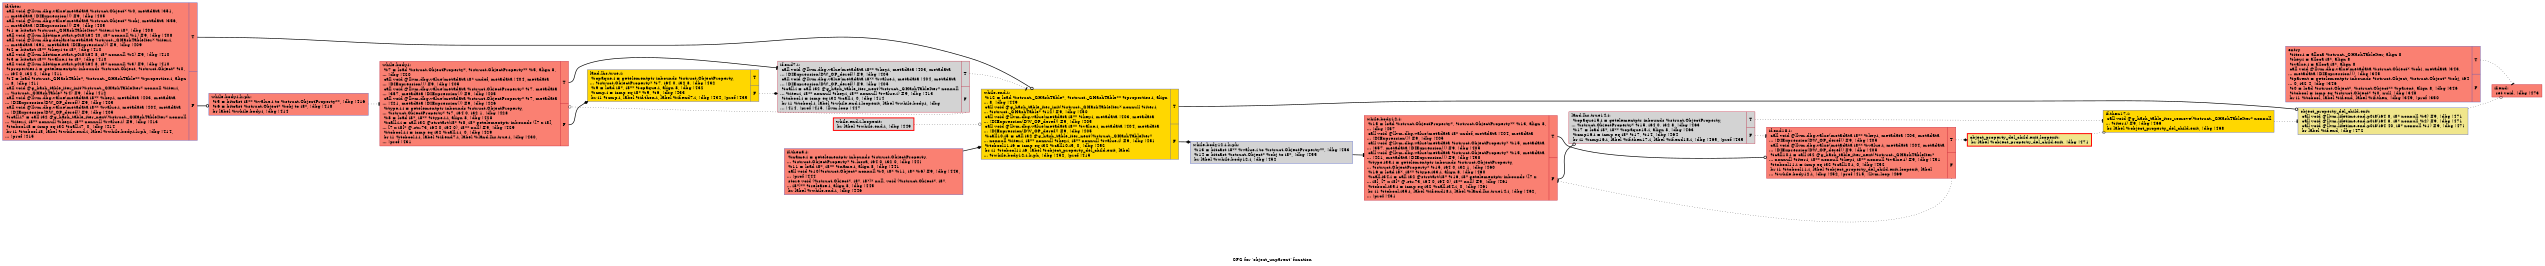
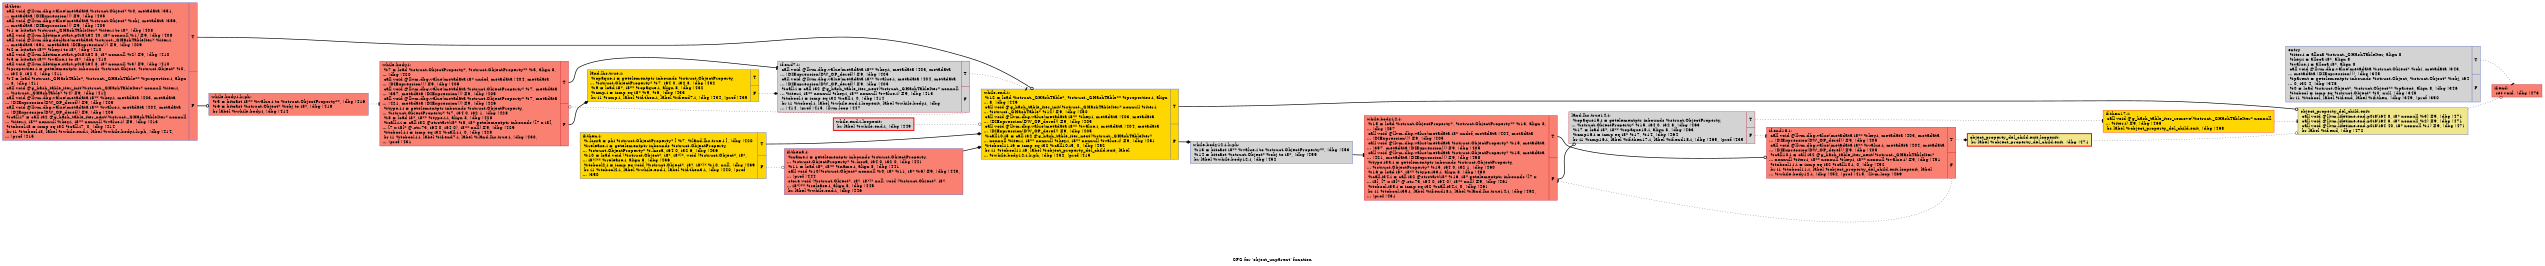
(2383, 74) -> (2383, 74)
(2189, 121) -> (2189, 121)
(2097, 133) -> (2193, 139)
none -> (673, 156)
